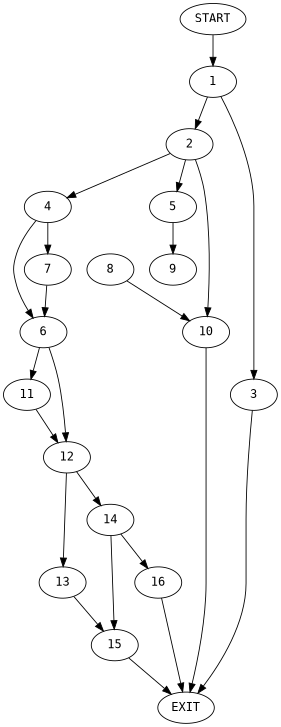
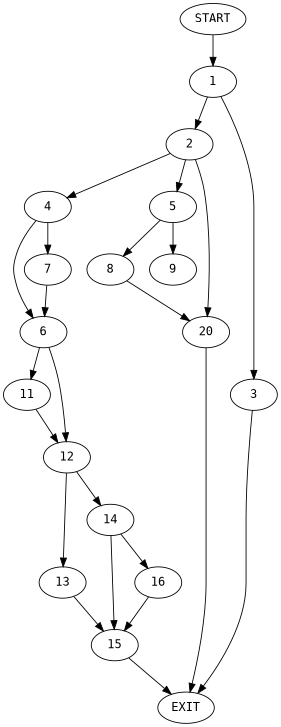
none -> (145, 235)
(206, 332) -> (206, 332)
(171, 641) -> (139, 610)
